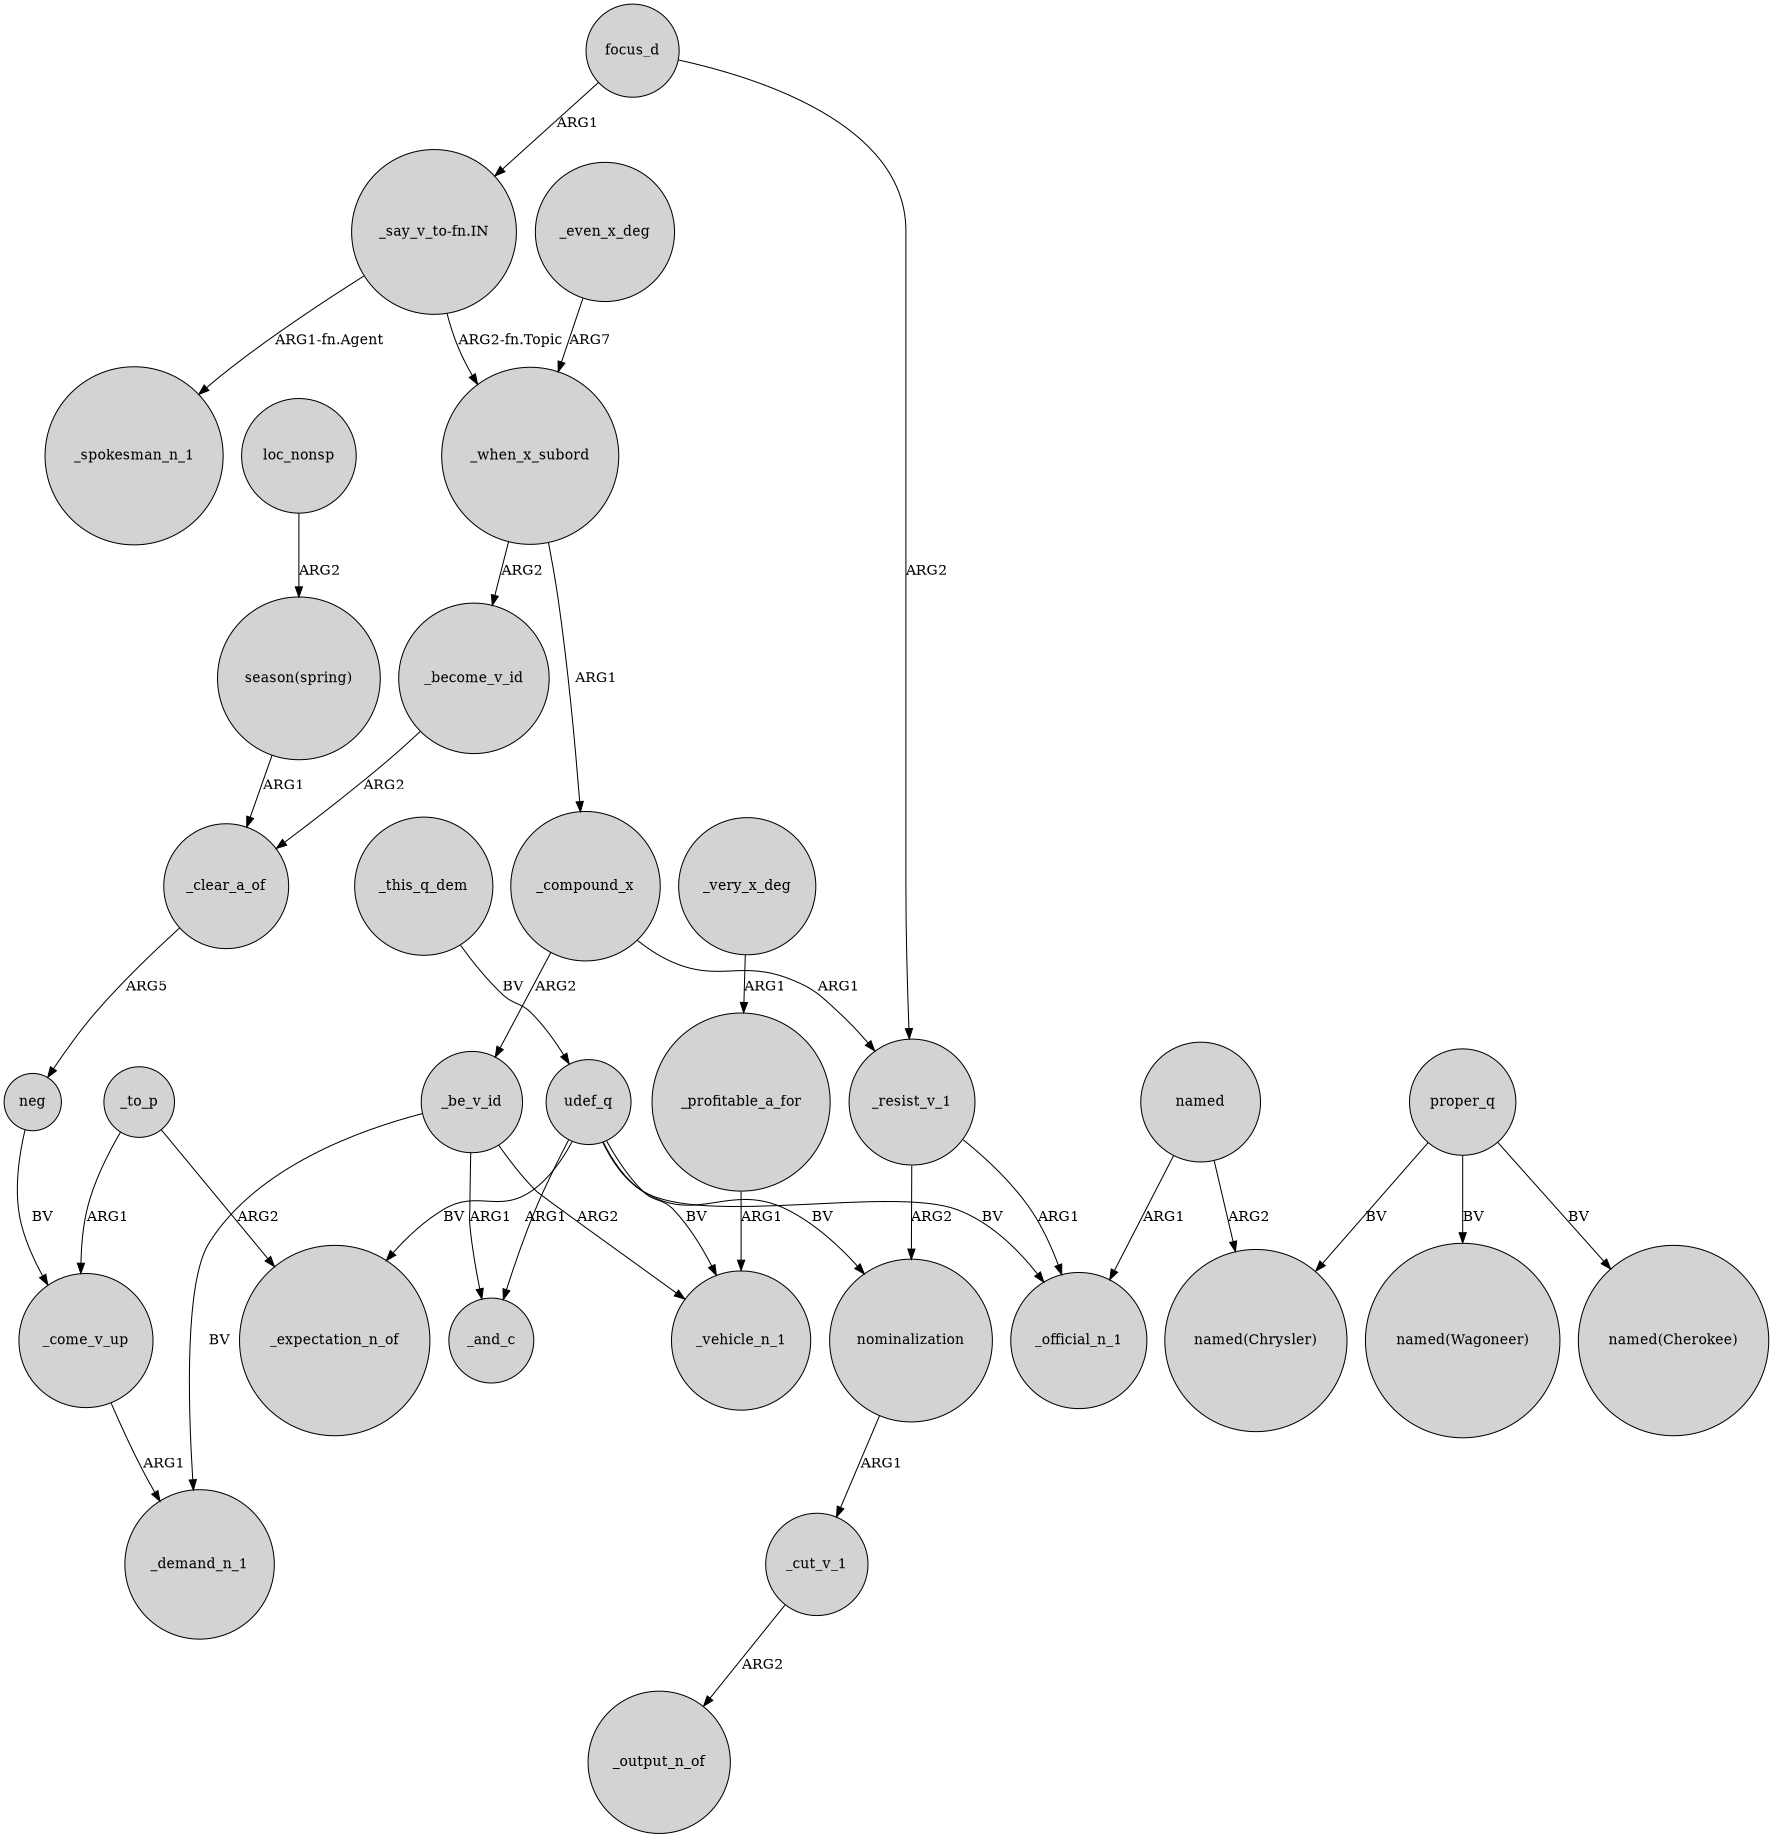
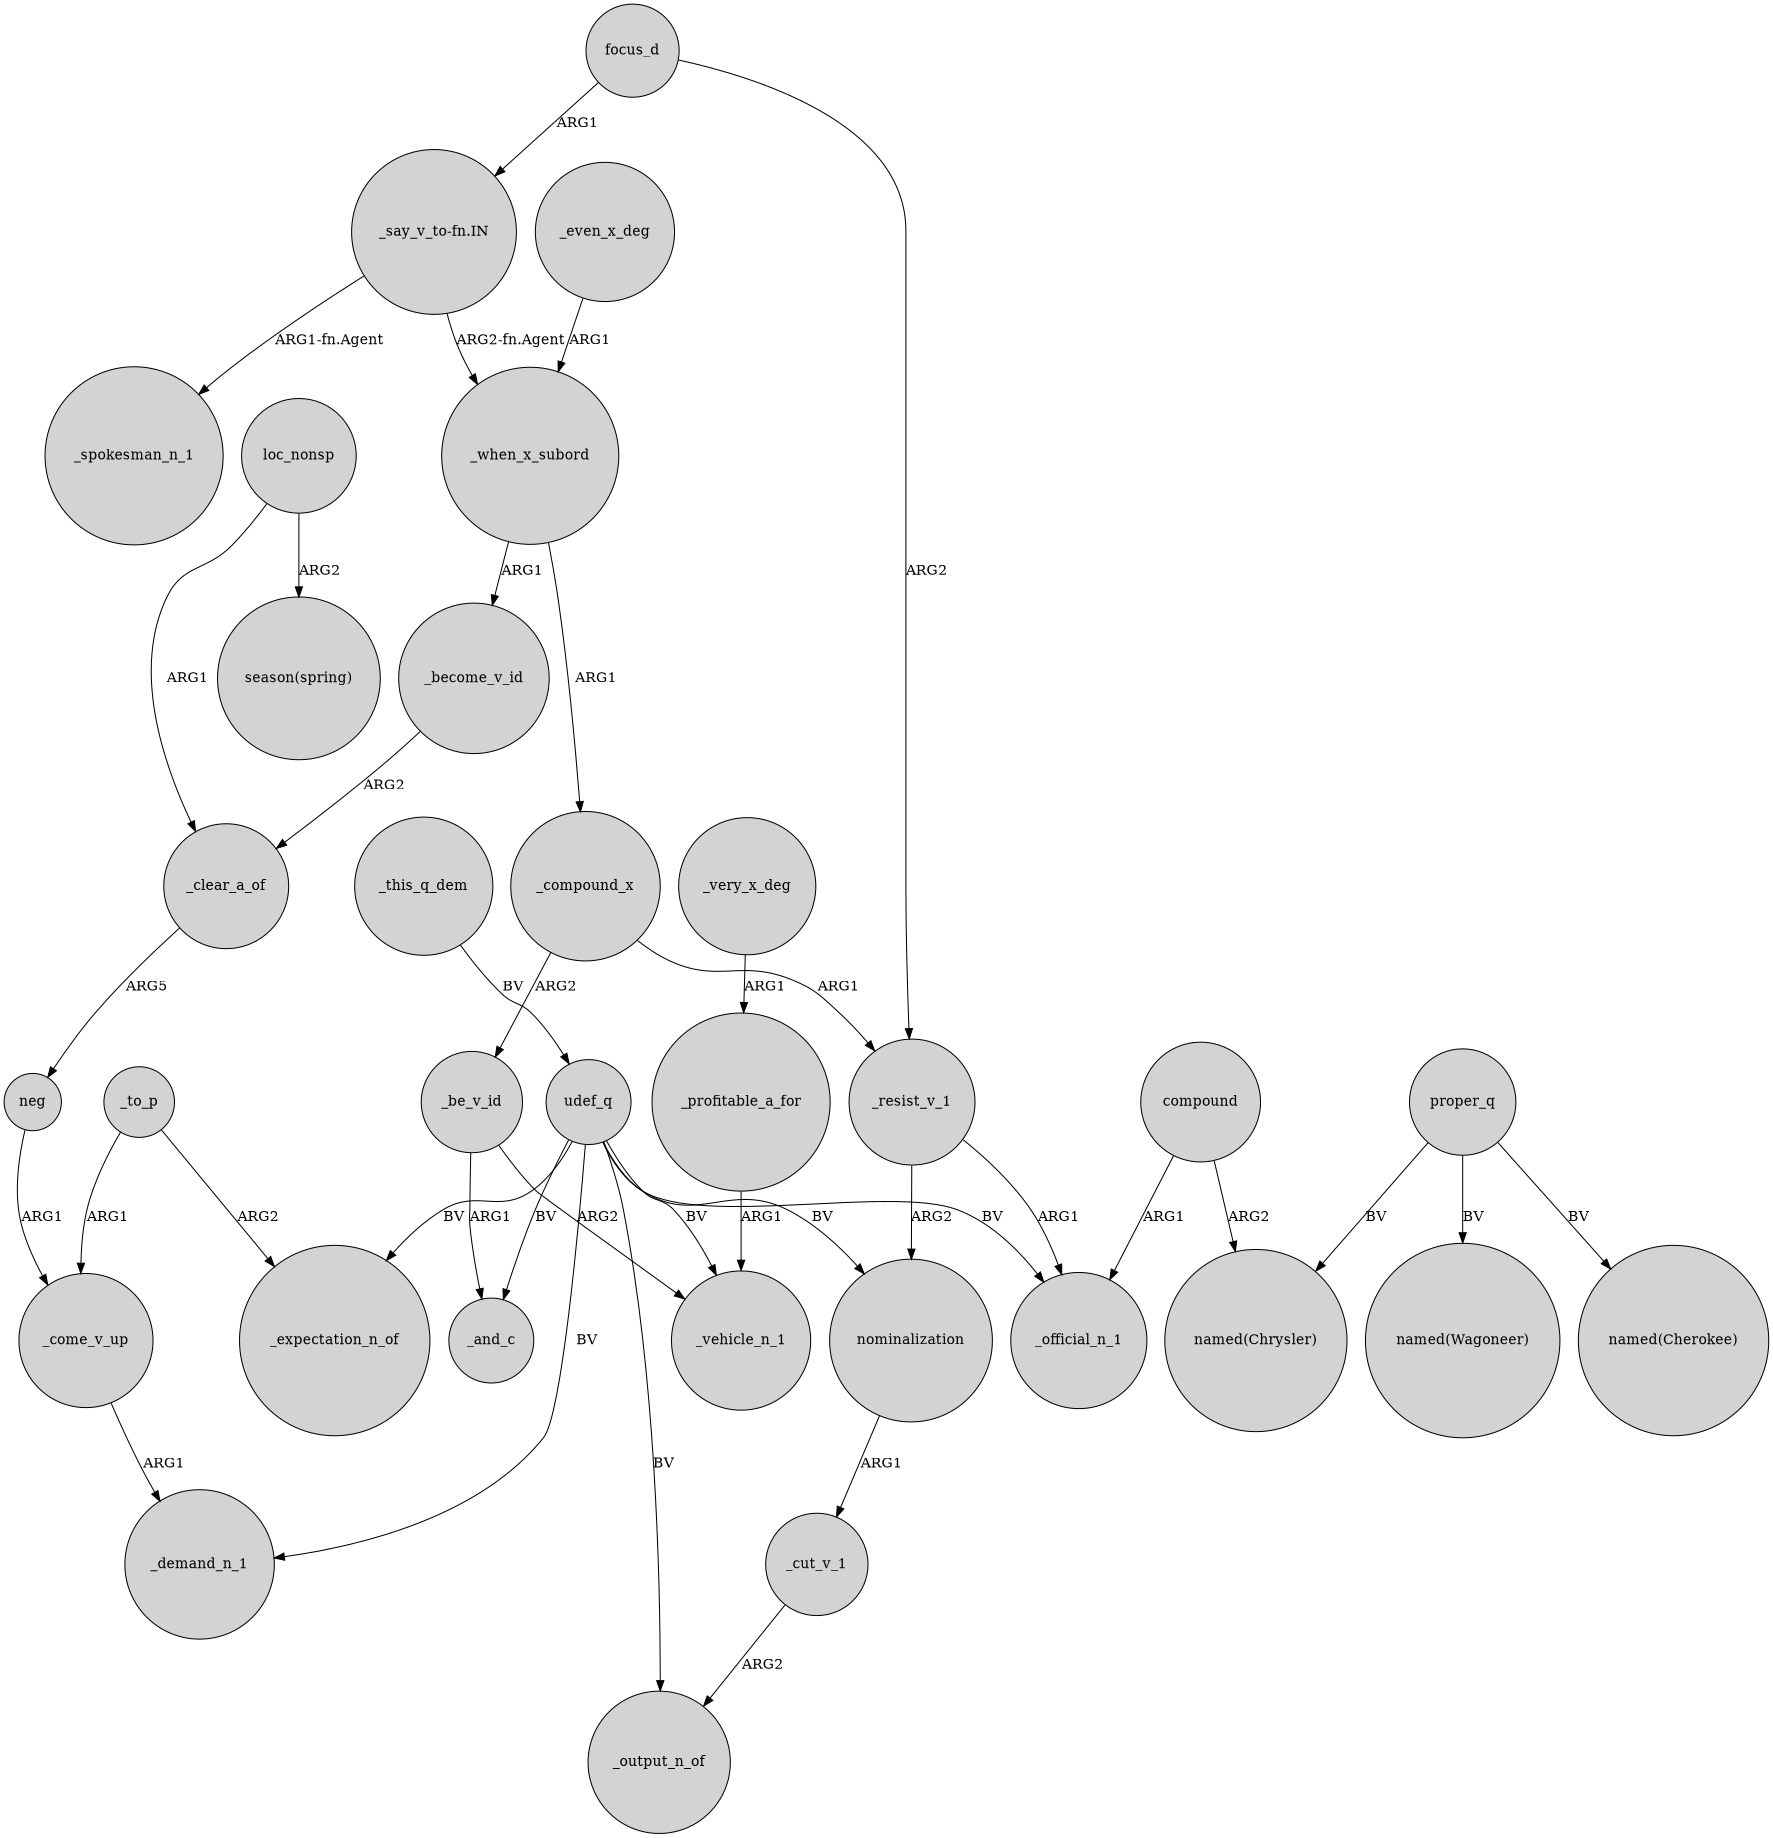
(511, 341) -> (511, 341)
(590, 341) -> (590, 341)
(523, 571) -> (523, 571)
(261, 786) -> (154, 642)
(1201, 1102) -> (1201, 1102)
(42, 1217) -> (42, 1217)
(546, 1217) -> (546, 1217)
(214, 1237) -> (545, 1435)
none -> (649, 1409)
